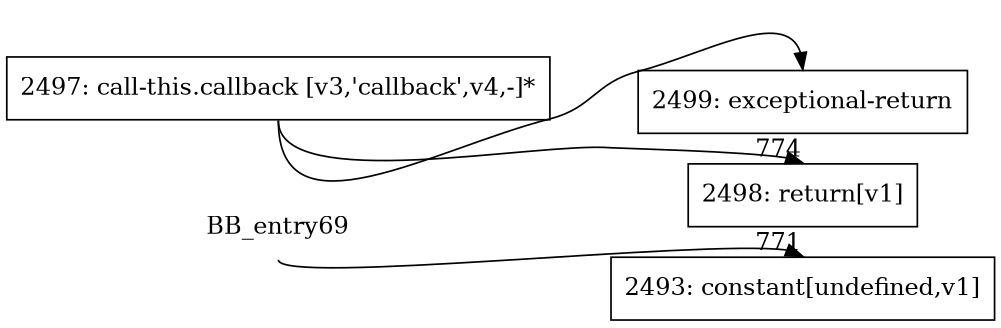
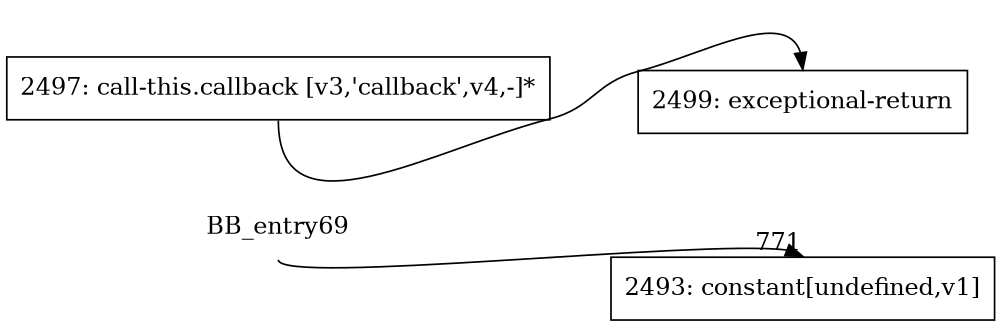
(803, 195) -> none
